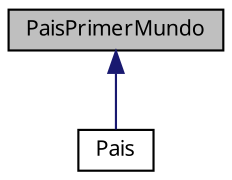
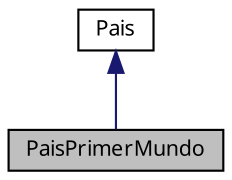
(116, 101) -> (116, 101)
